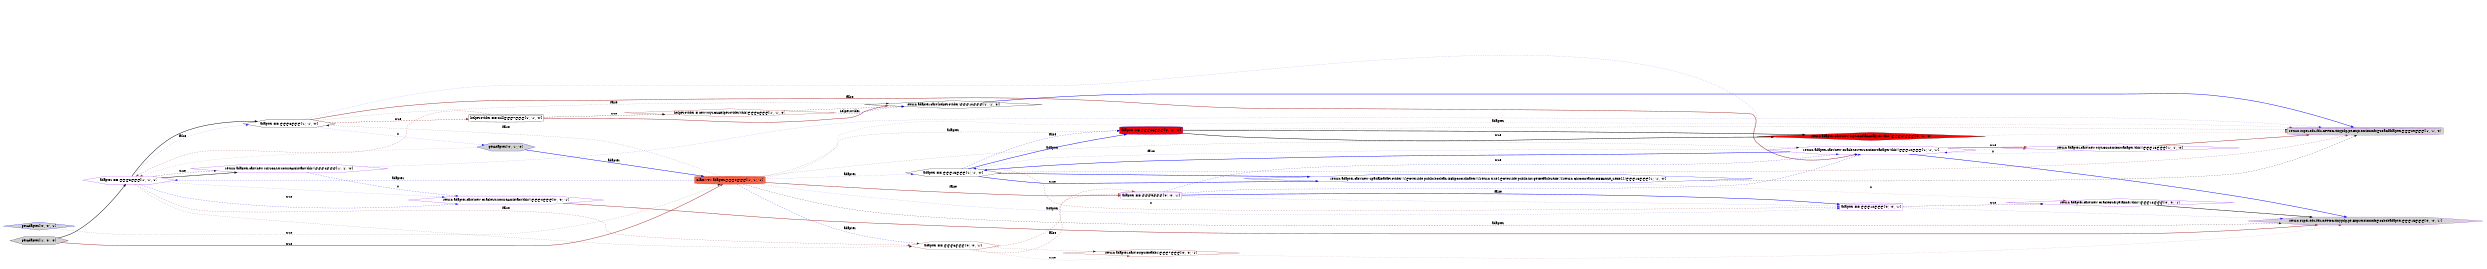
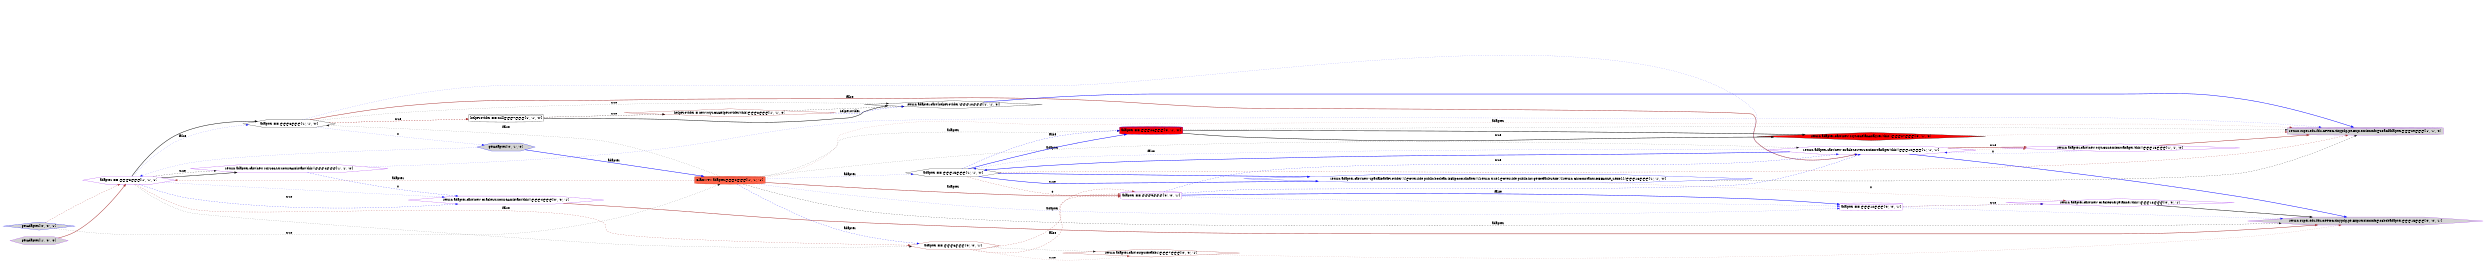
(614, 103) -> (614, 103)
(716, 121) -> (716, 121)
(291, 152) -> (81, 203)
(293, 154) -> (310, 153)
(436, 180) -> (436, 180)
(953, 187) -> (953, 187)
(1401, 210) -> (1042, 193)
(95, 217) -> (95, 217)
(39, 241) -> (39, 241)
(397, 246) -> none
